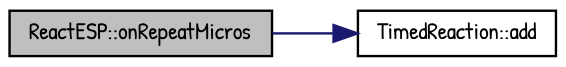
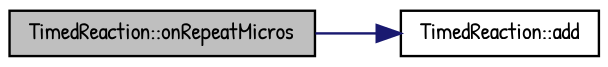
(141, 33) -> (162, 33)
